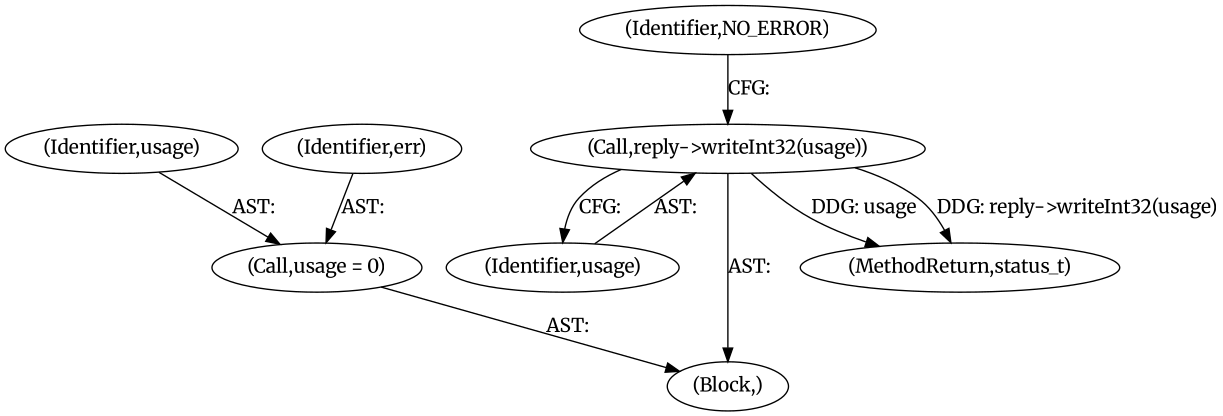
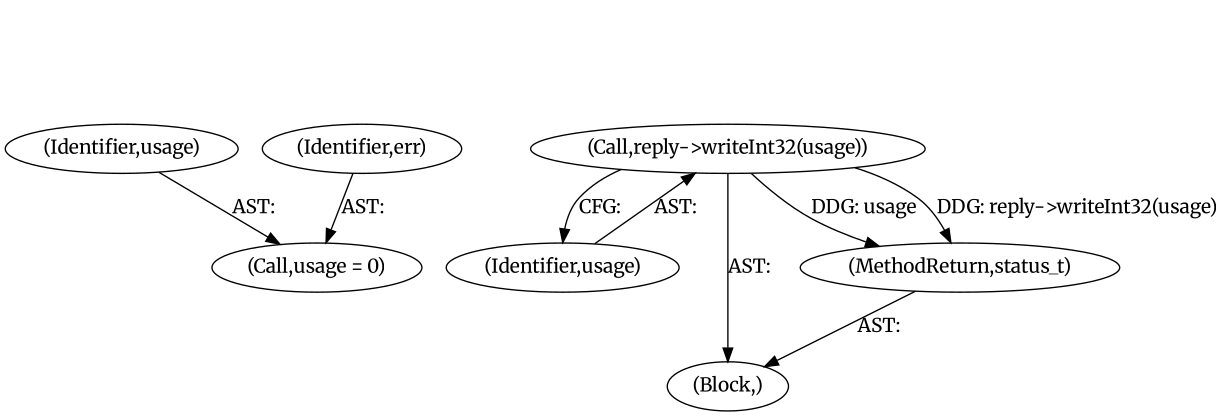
(728, 30) -> none
(524, 327) -> (846, 326)
